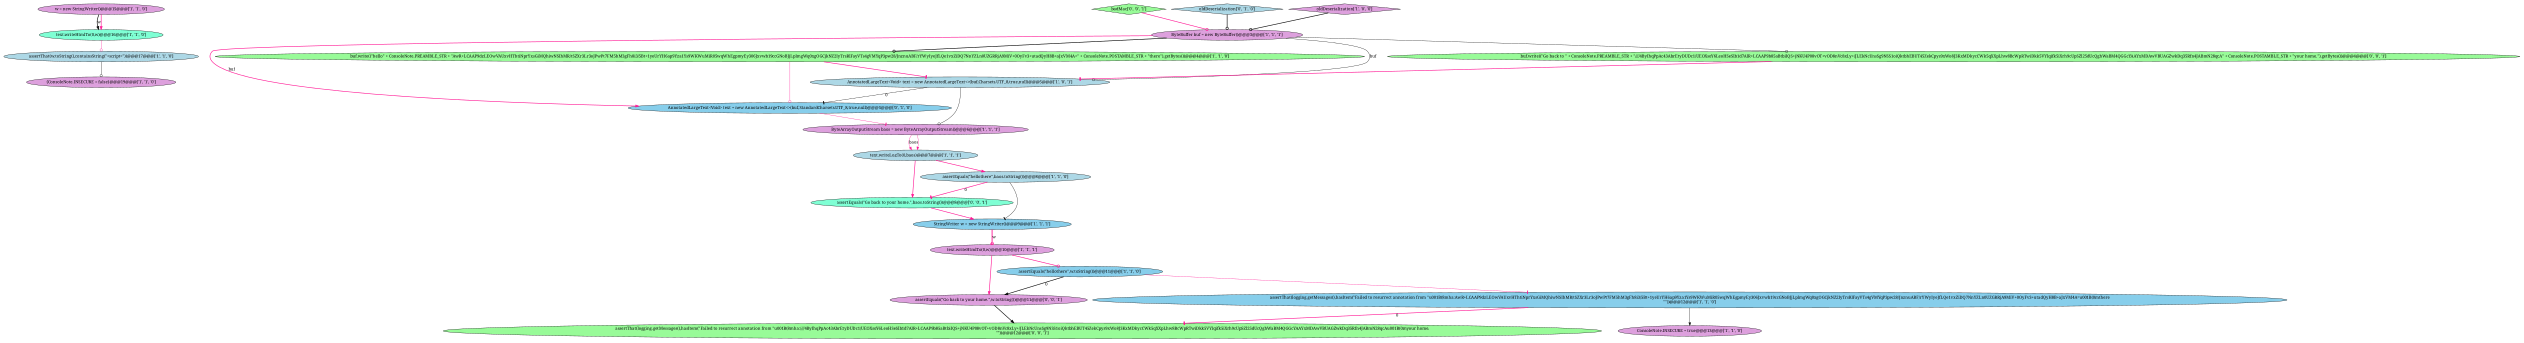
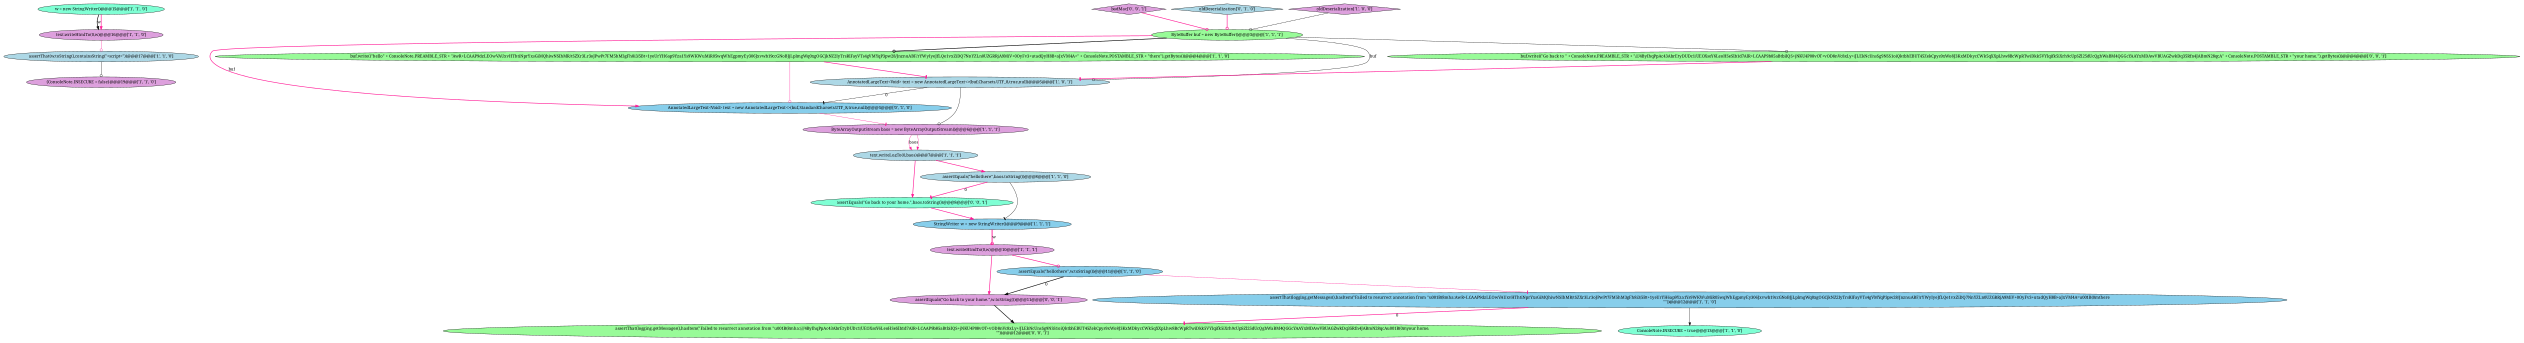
(101, 9) -> (101, 9)
(1129, 9) -> (1129, 9)
(1227, 21) -> (1227, 21)
(1290, 21) -> (1290, 21)
(101, 35) -> (101, 35)
(1227, 35) -> (1227, 35)
(1690, 331) -> (1690, 331)
